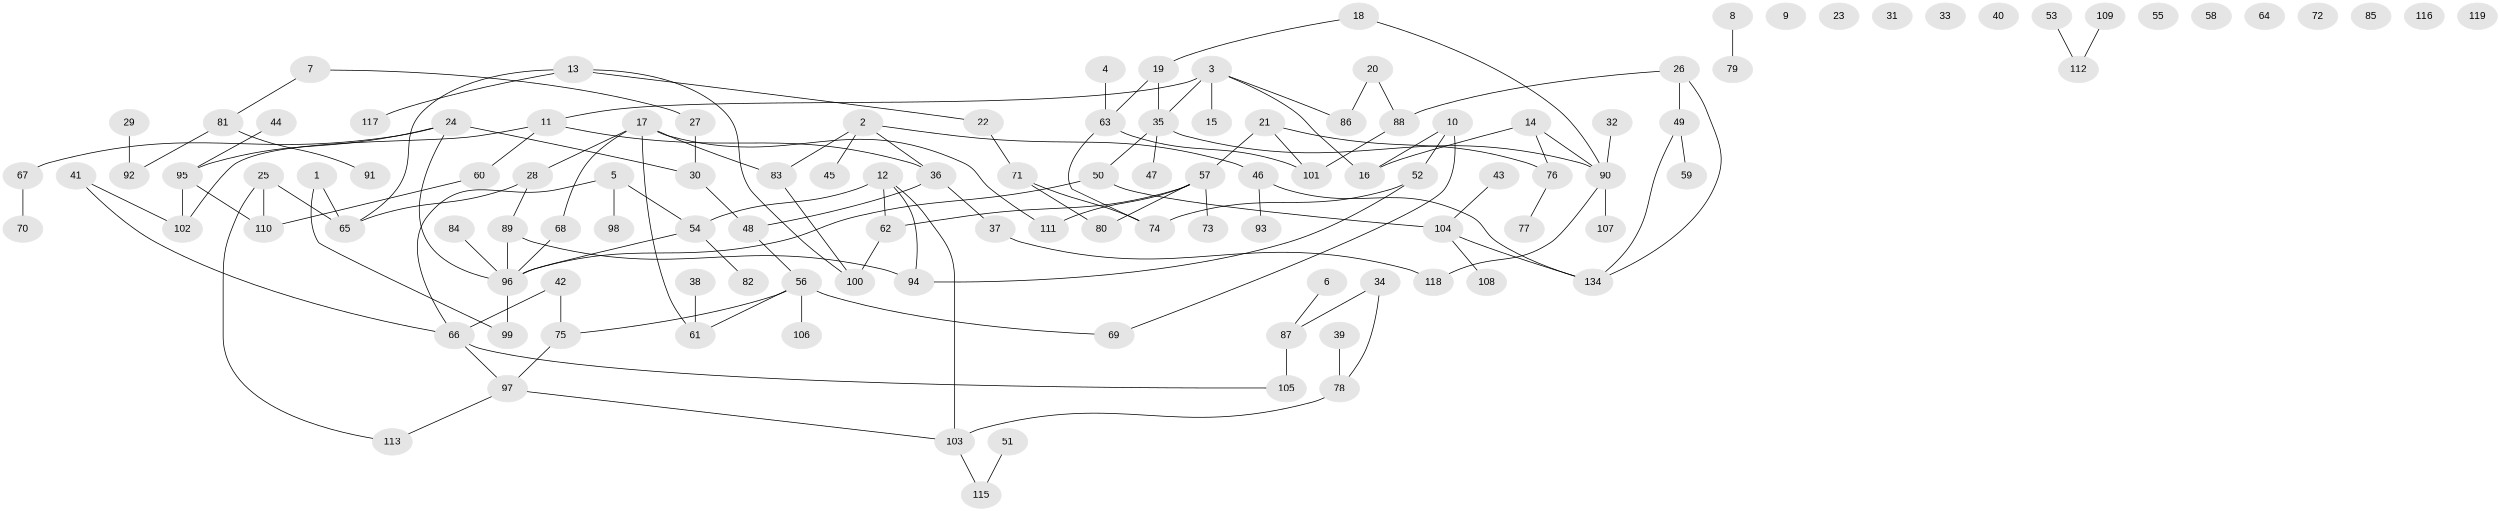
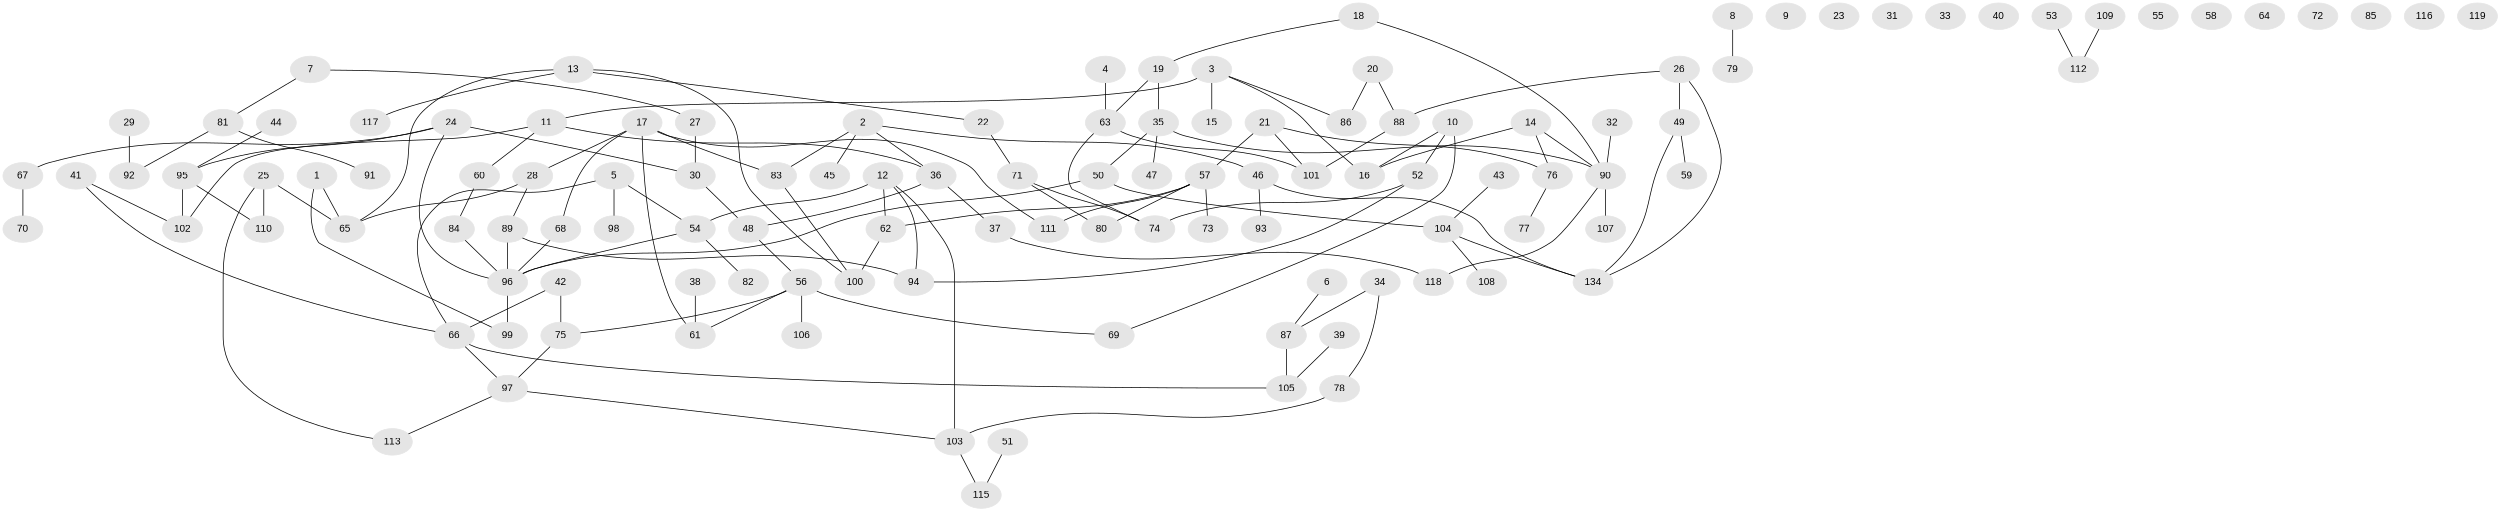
(1185, 96) -> none
(372, 202) -> (466, 204)
(1340, 362) -> (1313, 362)
